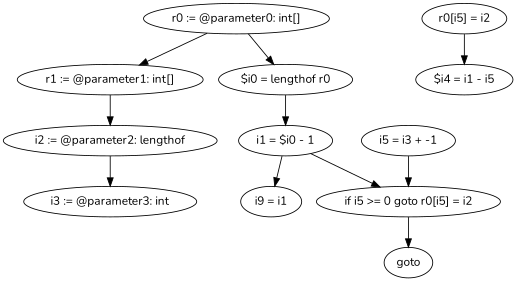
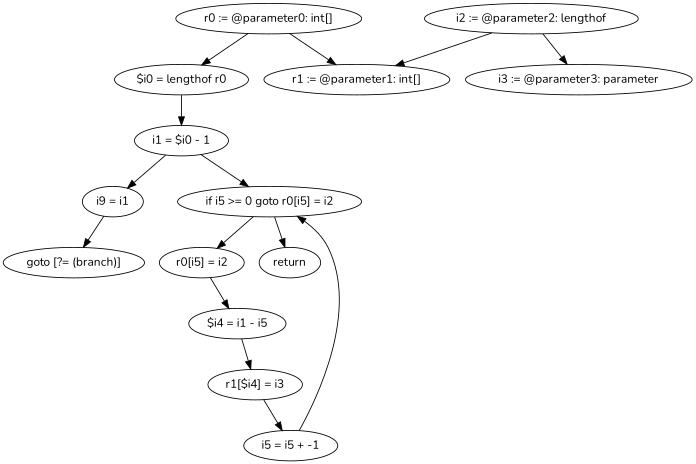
(110, 106) -> (448, 48)
(408, 141) -> (291, 446)
(110, 202) -> (579, 80)
none -> (238, 230)
none -> (74, 263)
(408, 263) -> (290, 263)
none -> (255, 385)
